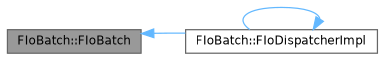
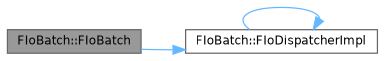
(170, 33) -> (157, 50)
